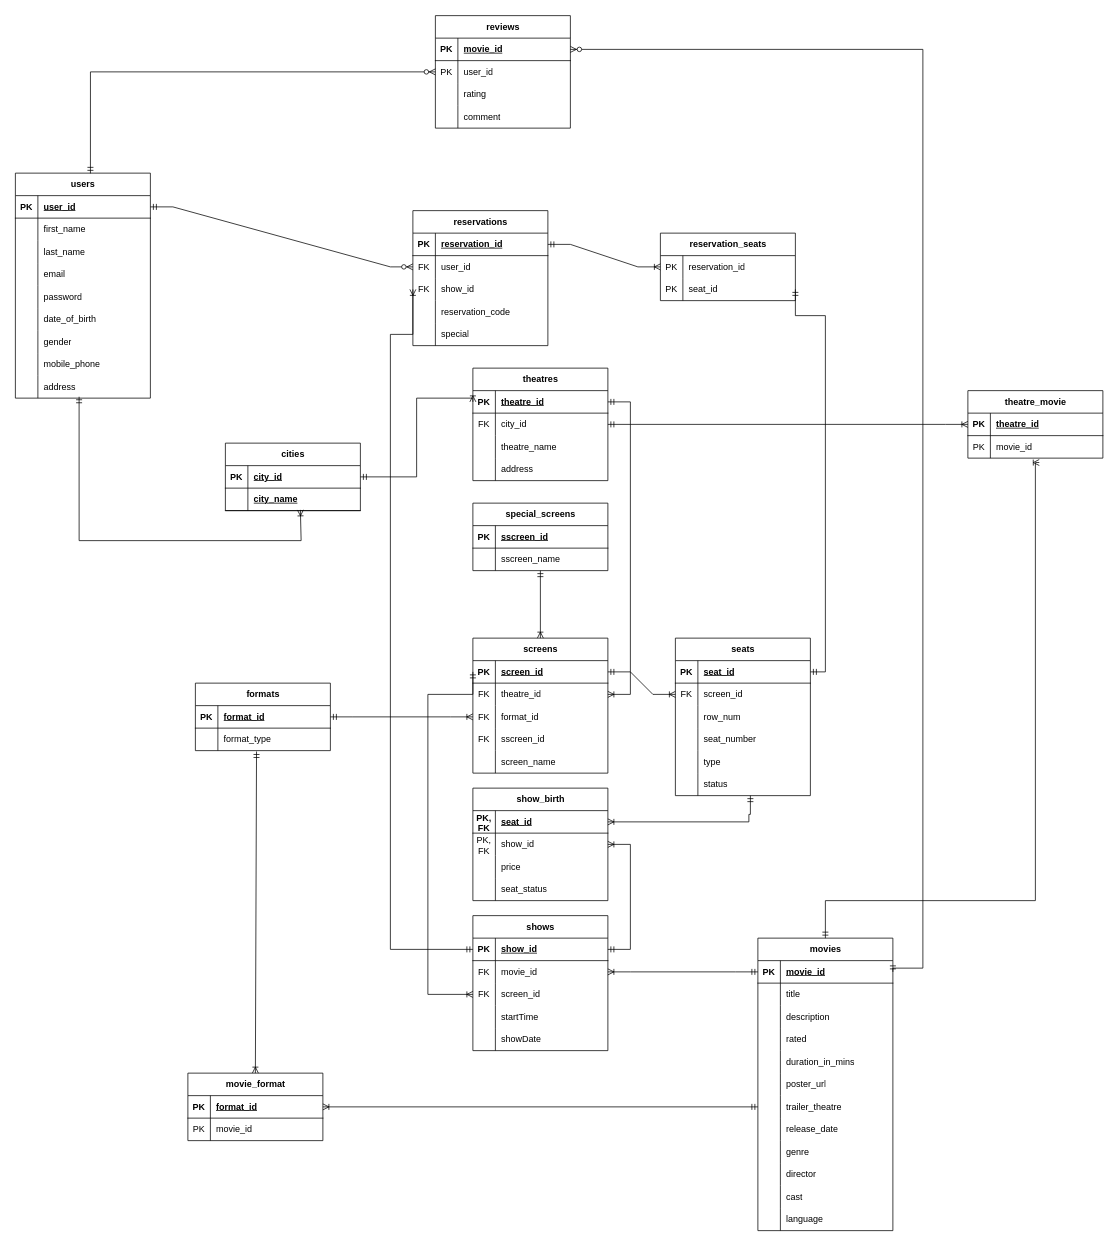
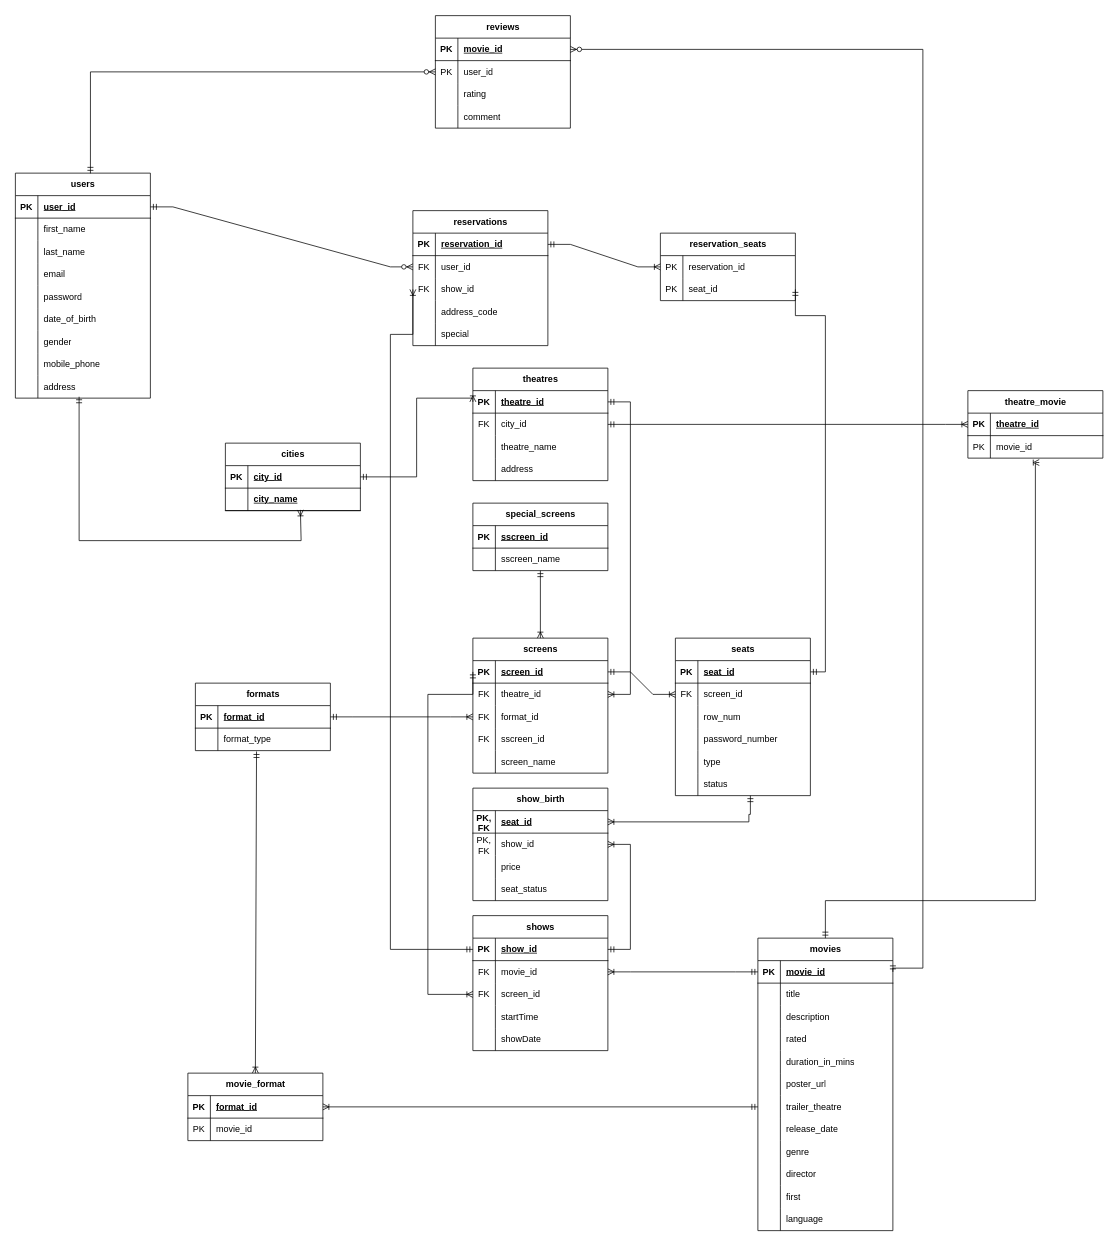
(481, 312) -> (472, 312)
(732, 739) -> (742, 739)
(796, 1197) -> (798, 1197)
